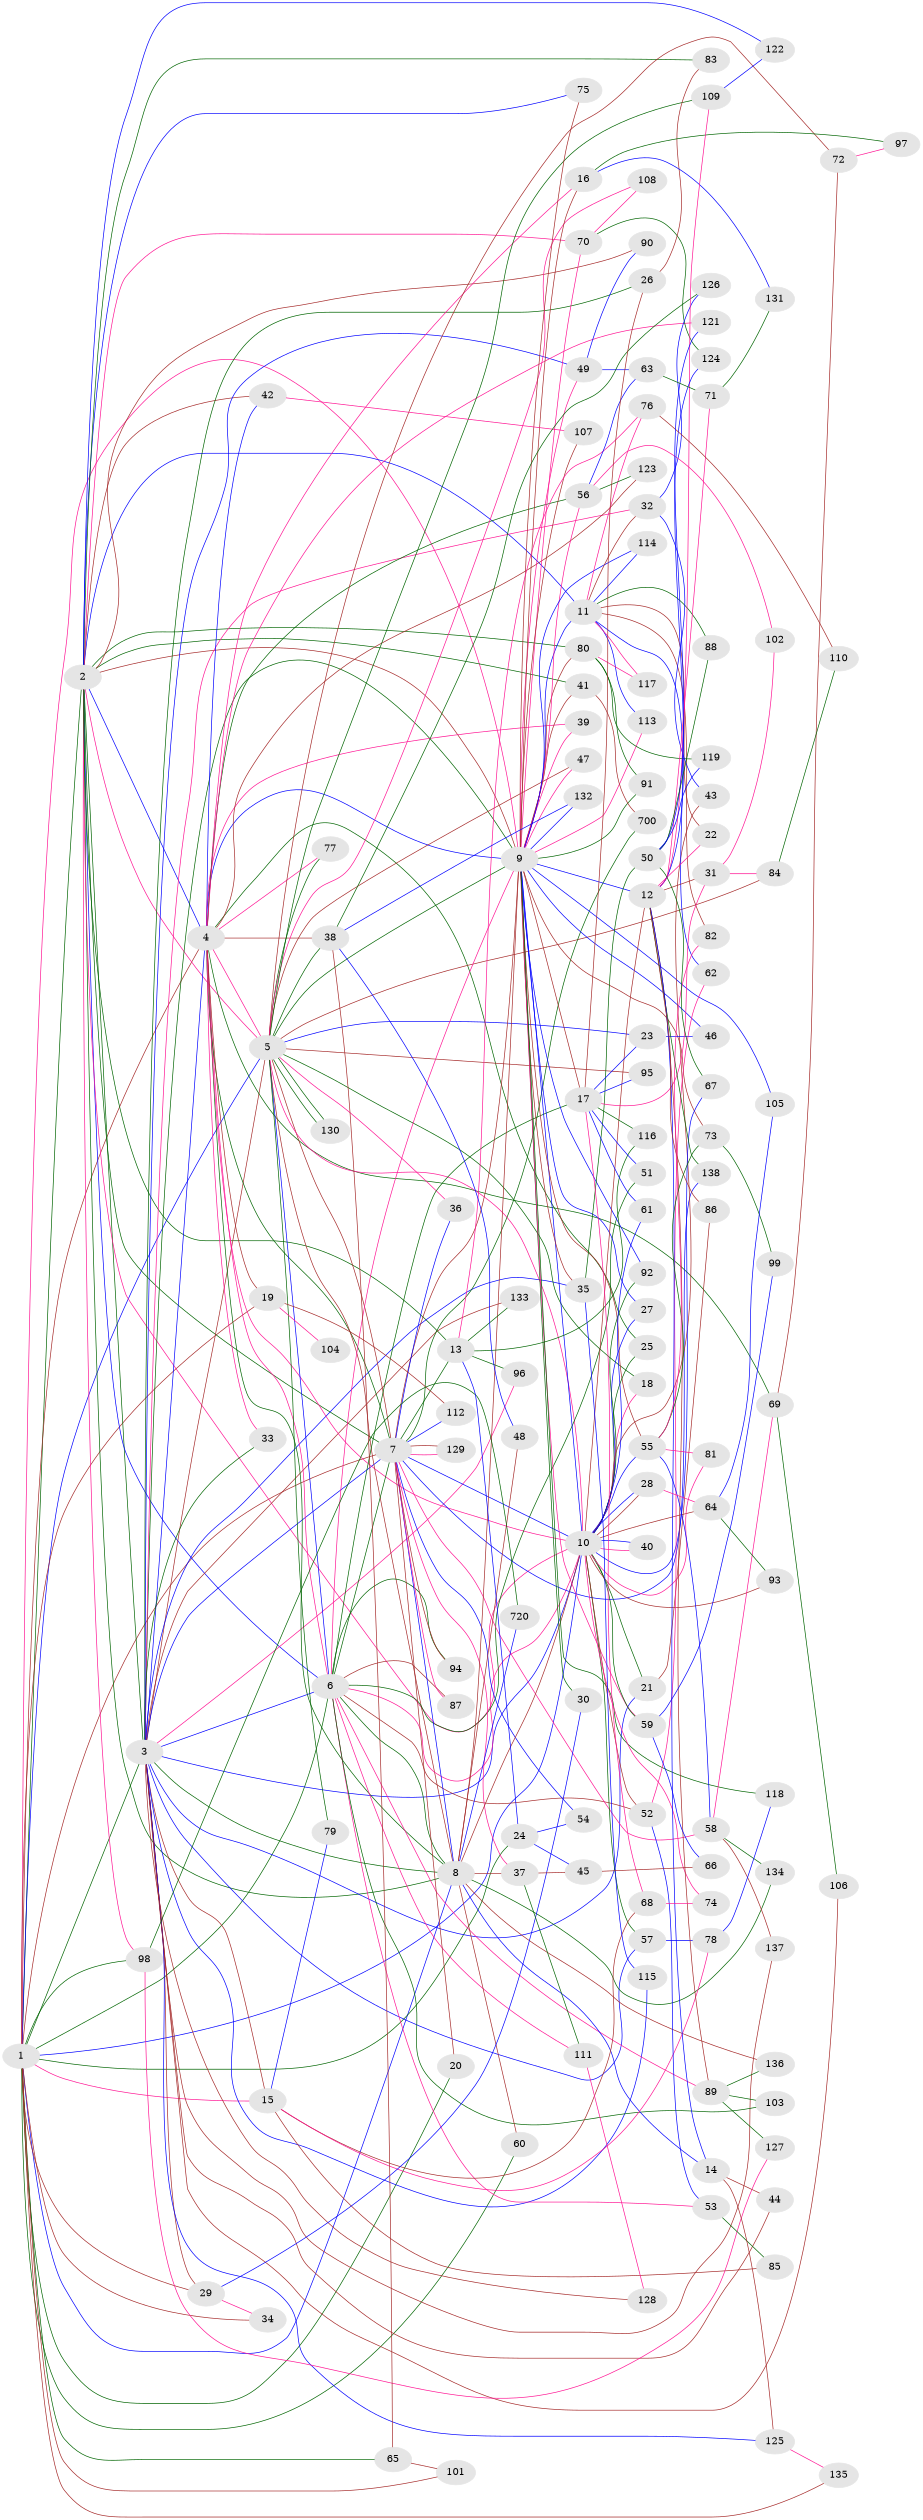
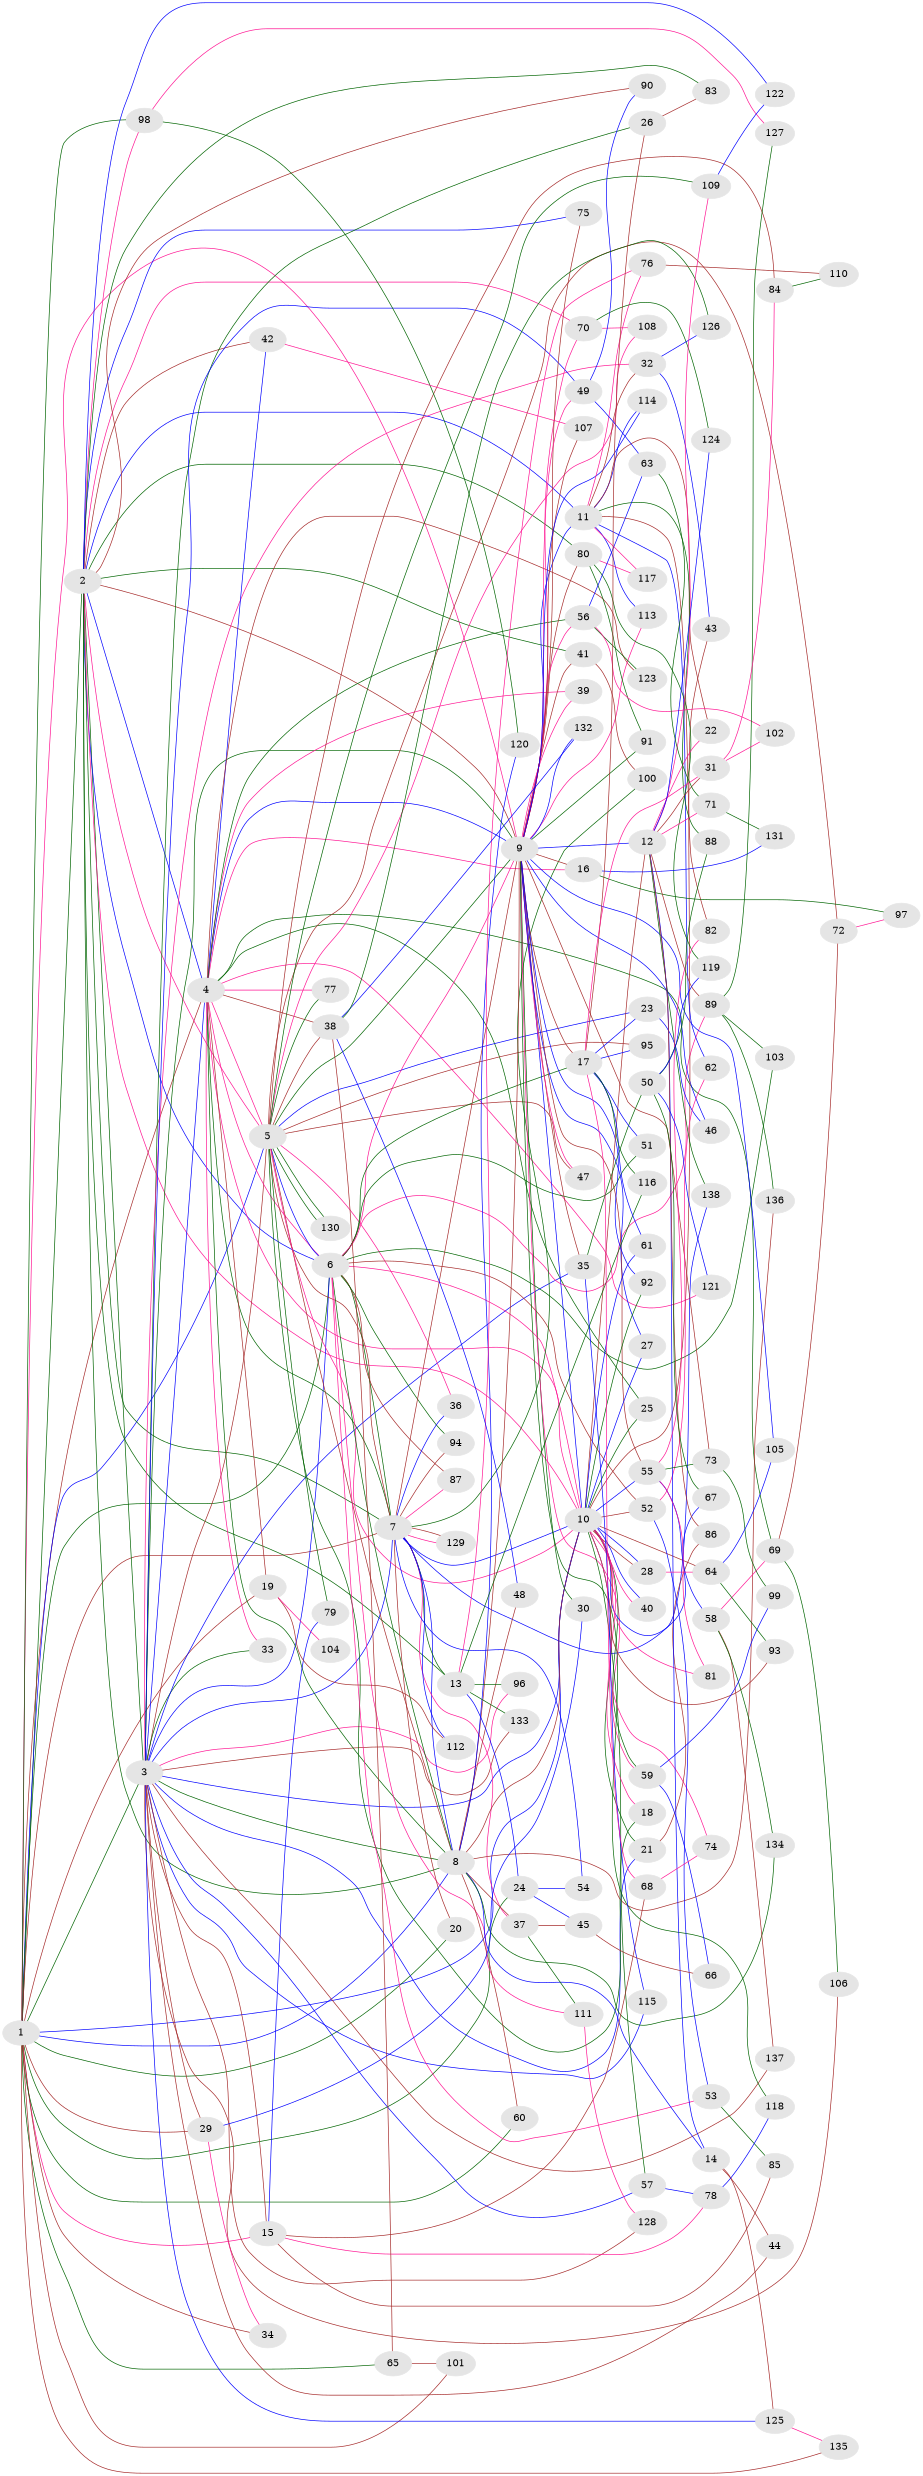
(647, 822) -> (647, 779)
(293, 990) -> (293, 1079)
(520, 1617) -> (520, 745)
(520, 1668) -> none
